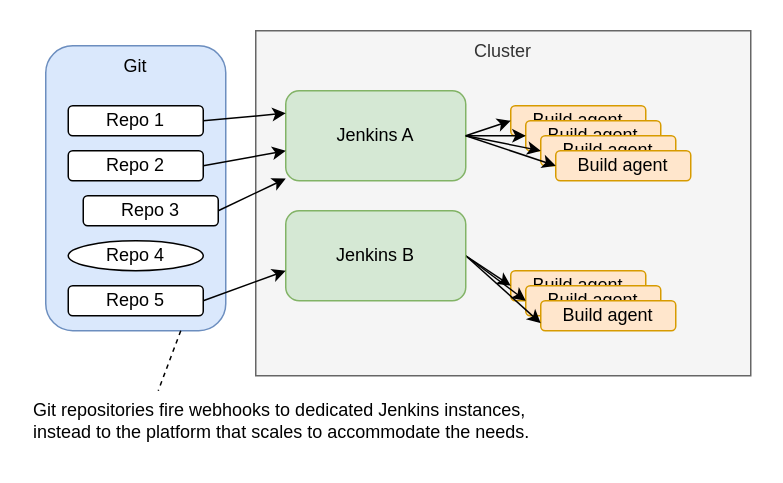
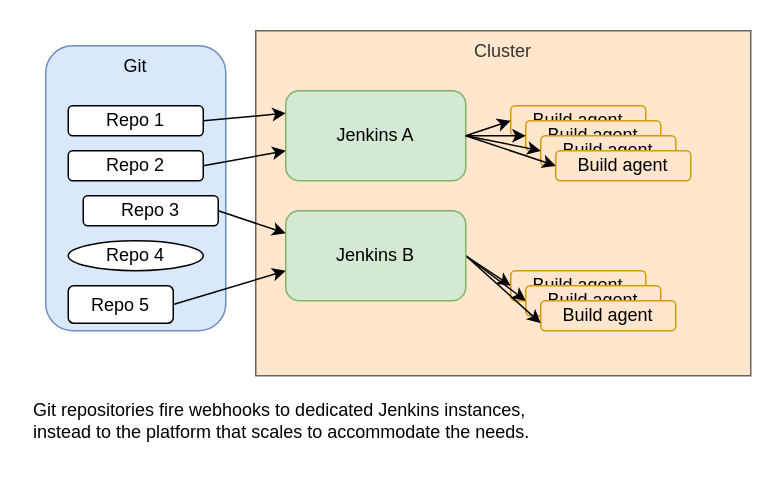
(247, 197) -> (247, 220)
(503, 203) -> (503, 203)
(136, 301) -> (121, 305)
(170, 361) -> none
